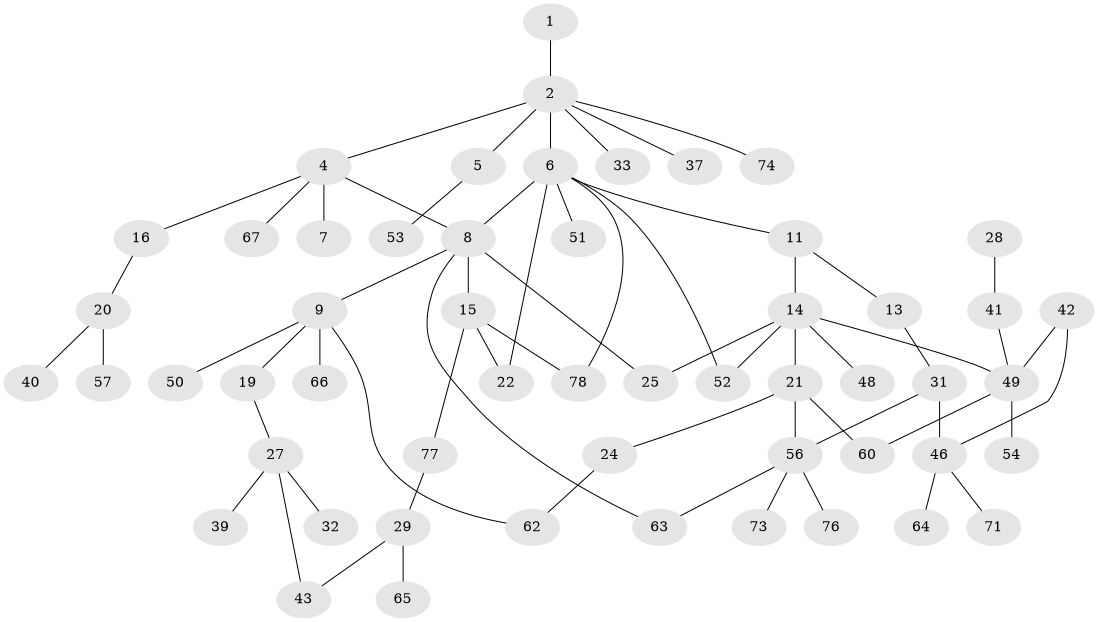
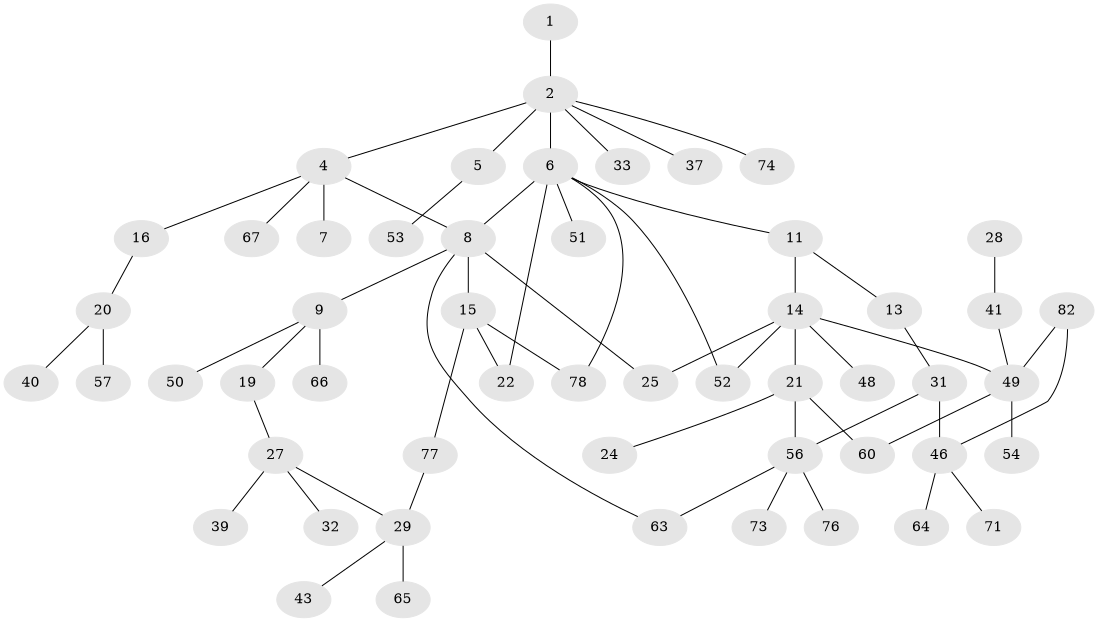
(1067, 311) -> (1067, 311)
(290, 527) -> (339, 491)
(532, 527) -> none
